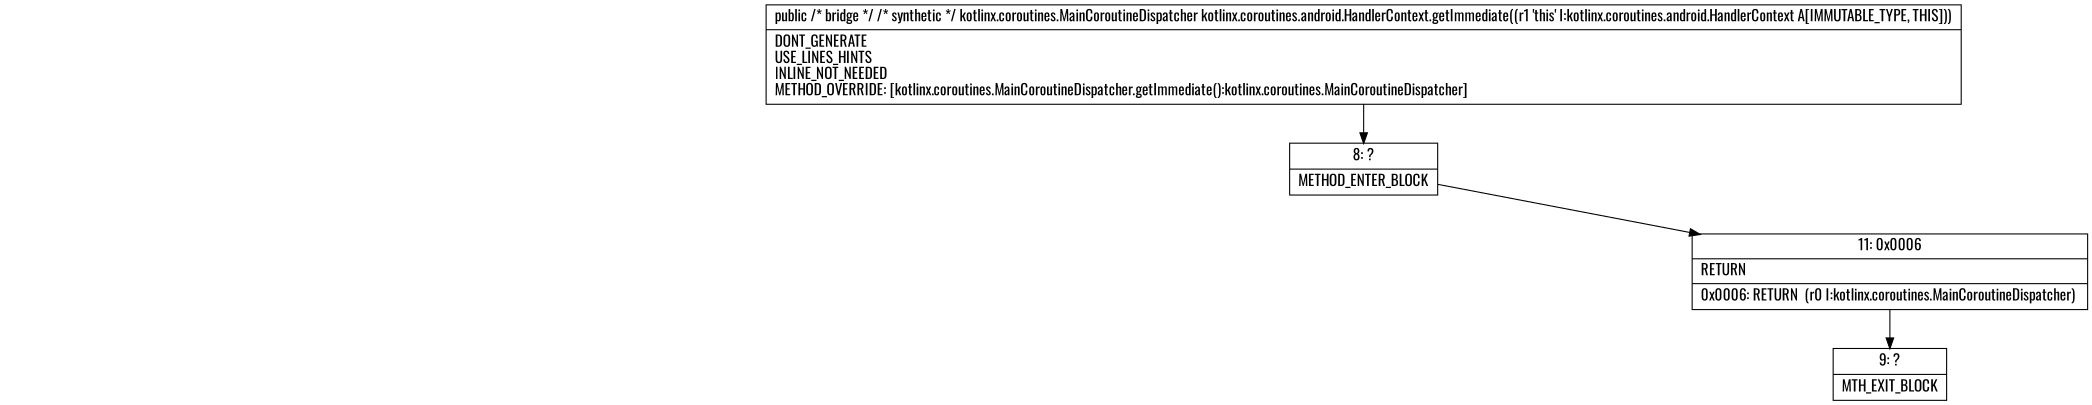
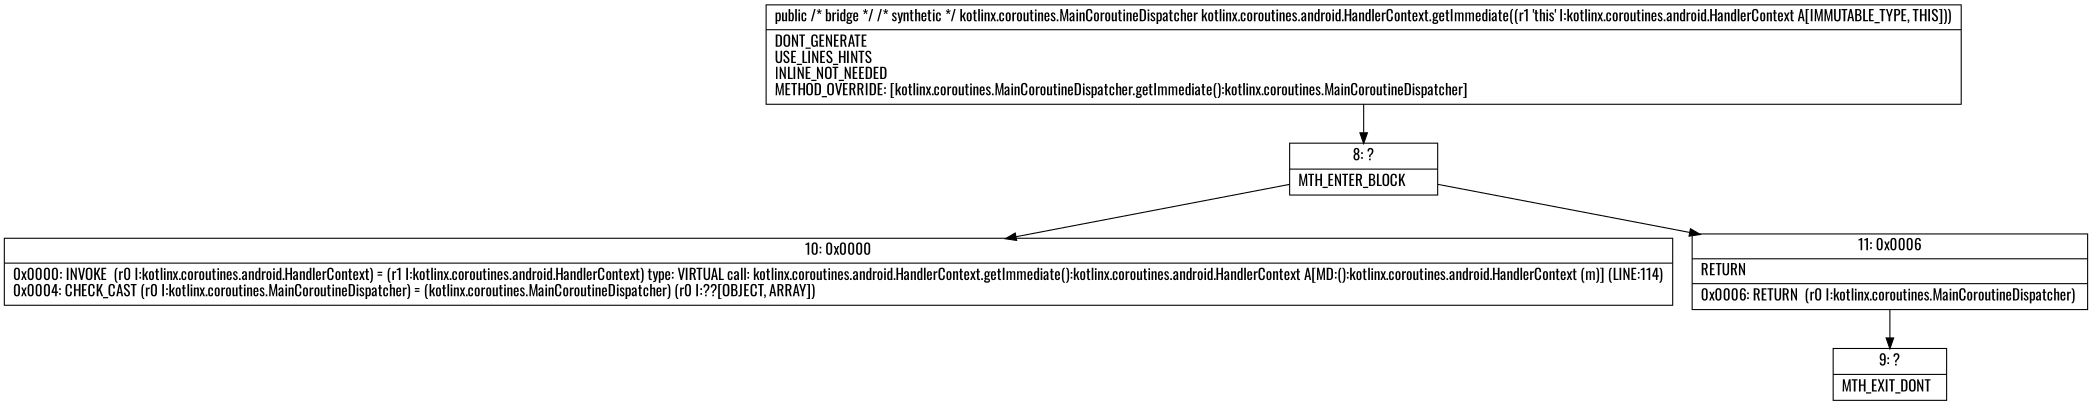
(1364, 182) -> (1352, 182)
none -> (839, 272)
(1890, 387) -> (1887, 387)
